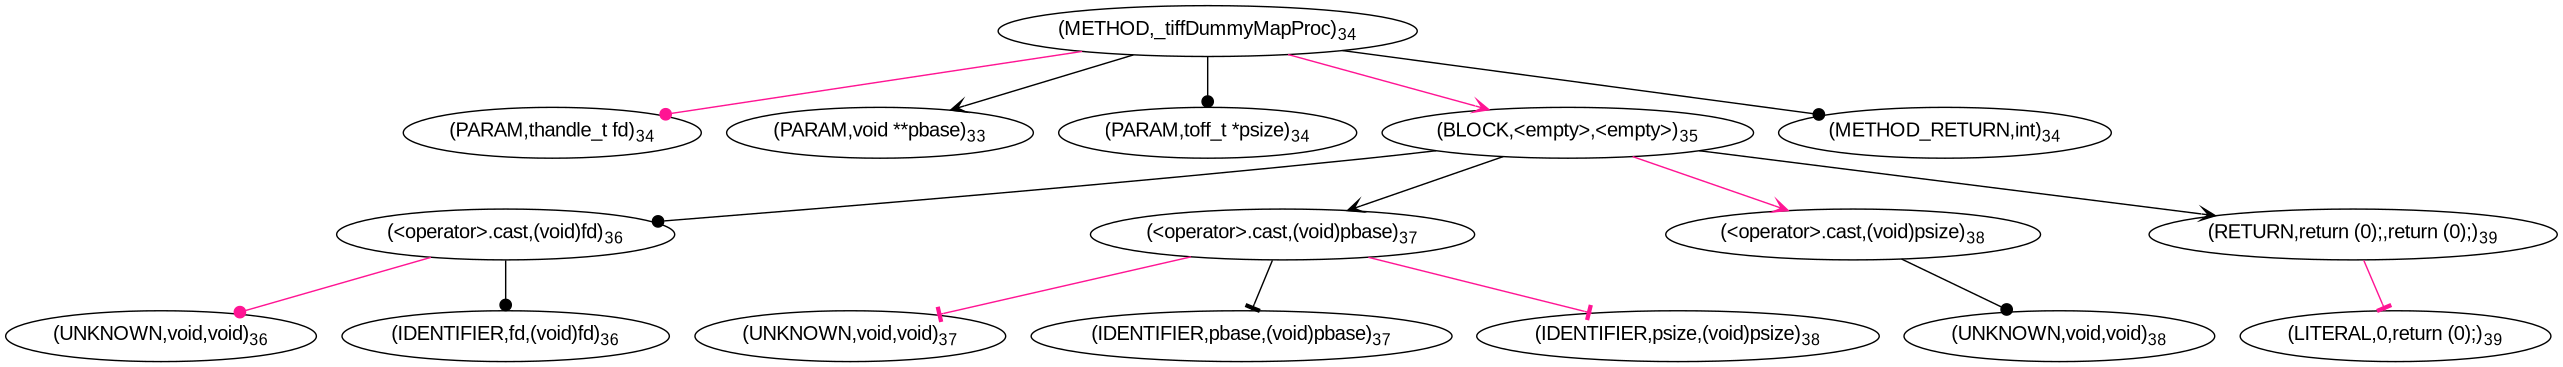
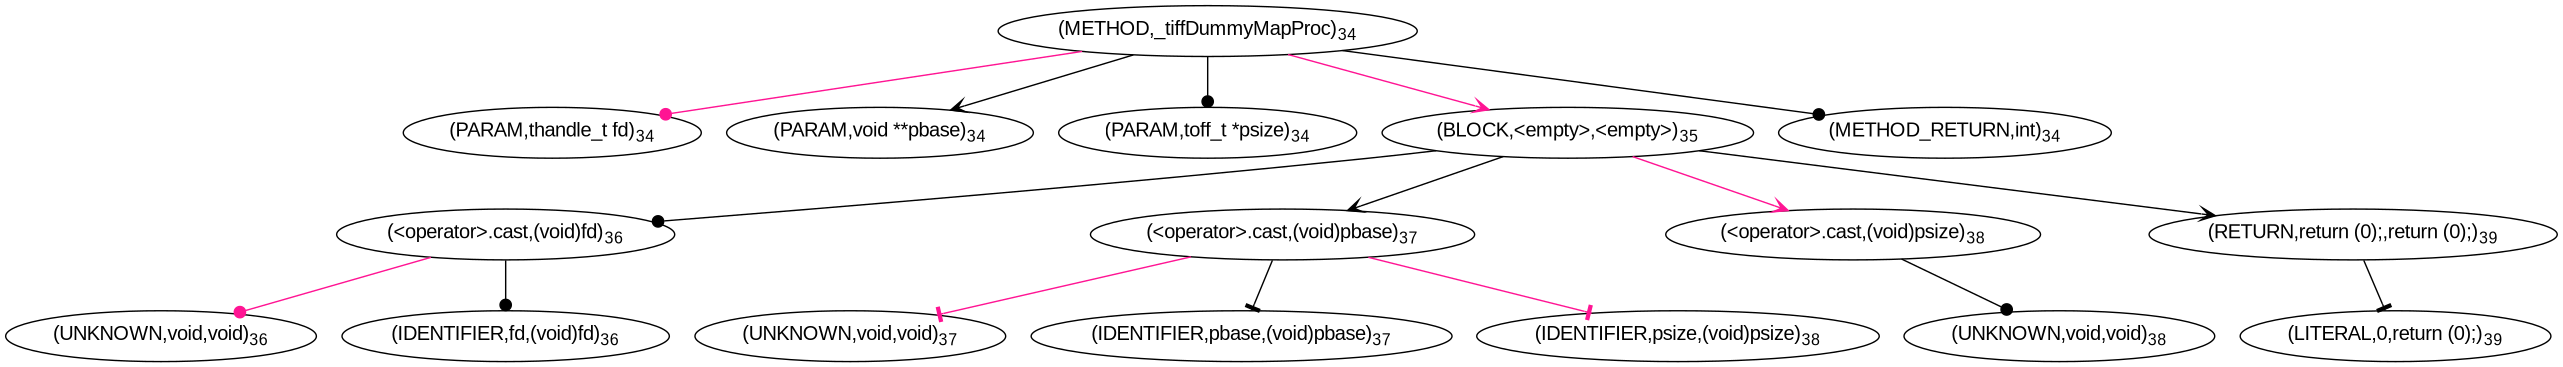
(977, 131) -> (977, 131)
(2373, 282) -> (2373, 282)
